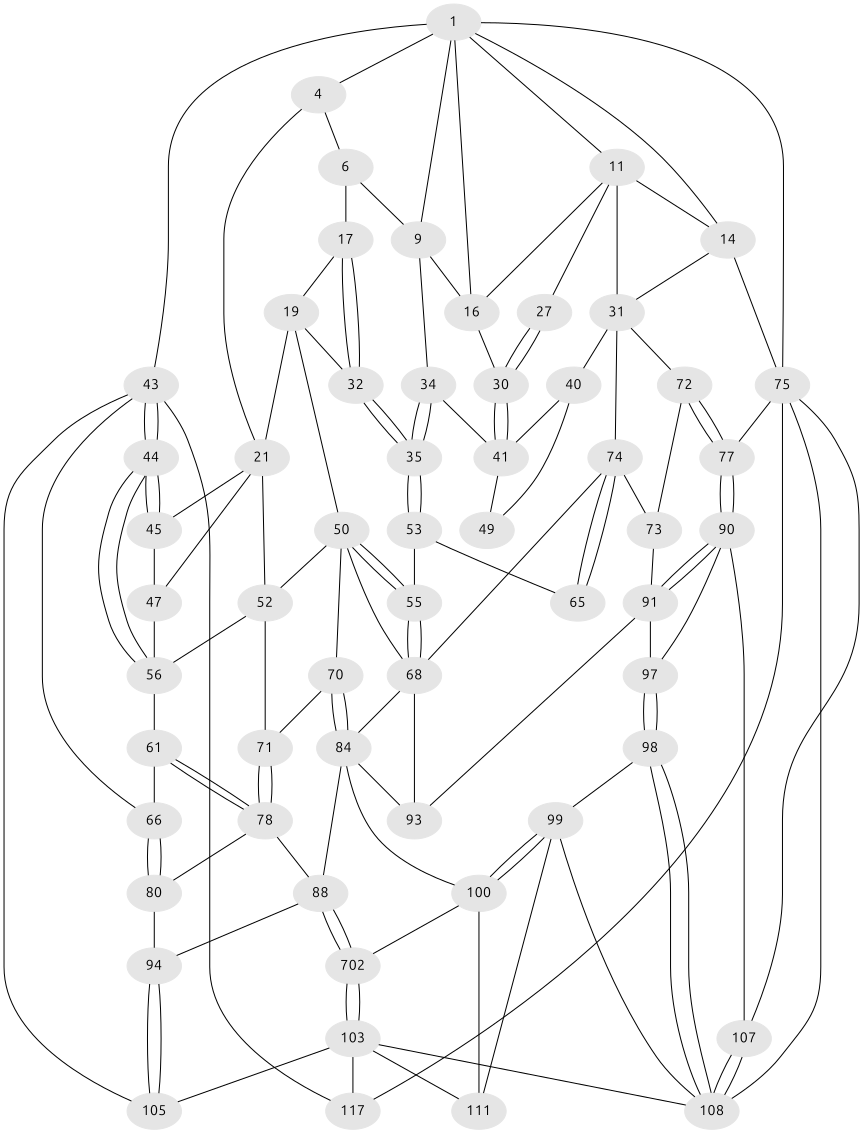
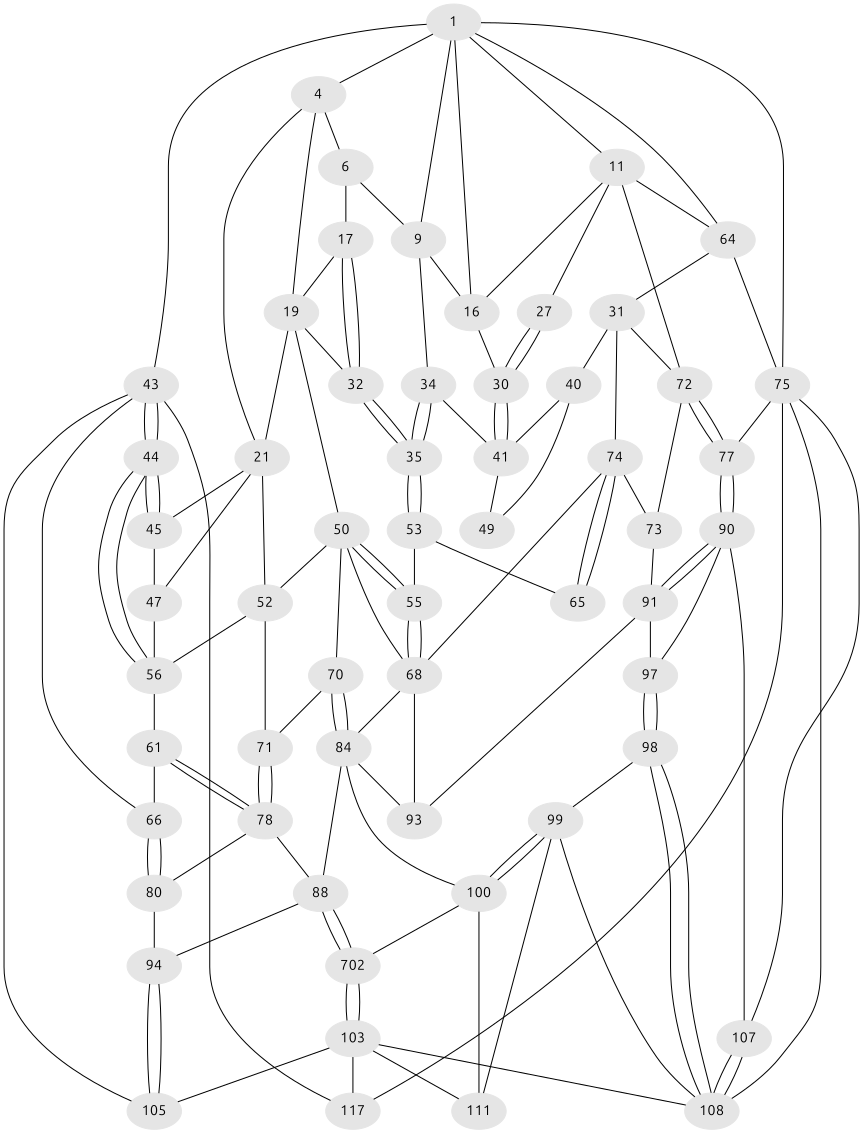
none -> (303, 203)
(617, 240) -> (651, 276)
(728, 240) -> (728, 240)
